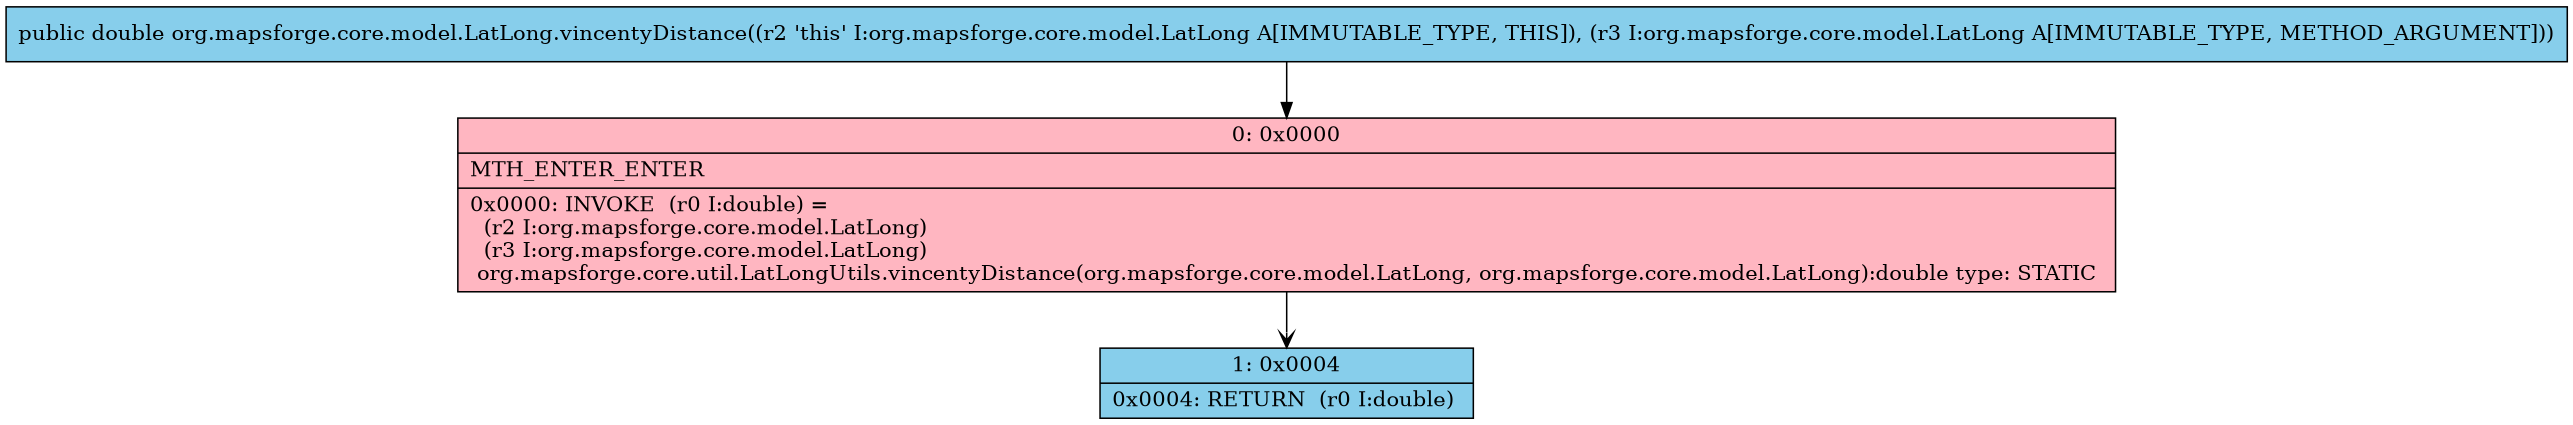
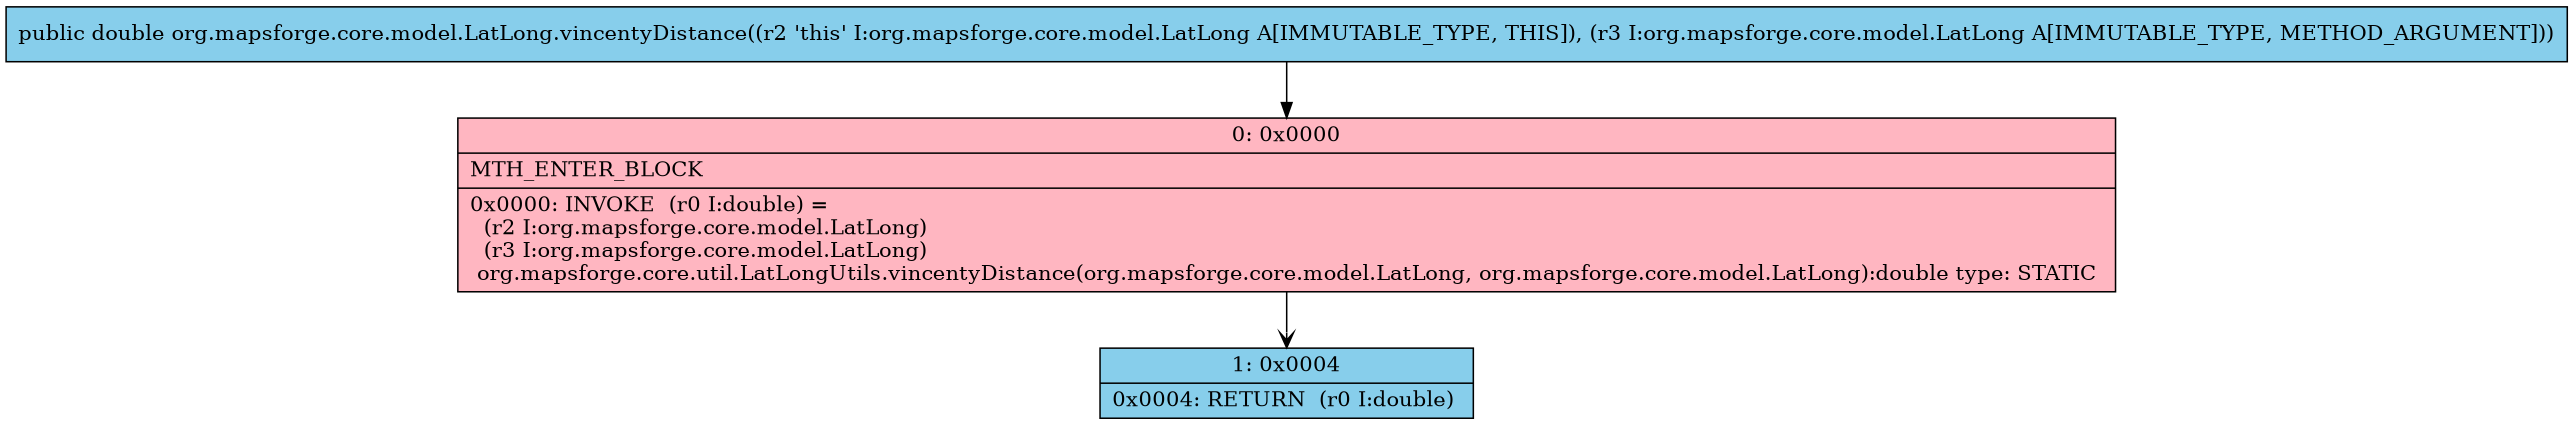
(587, 170) -> (587, 170)
